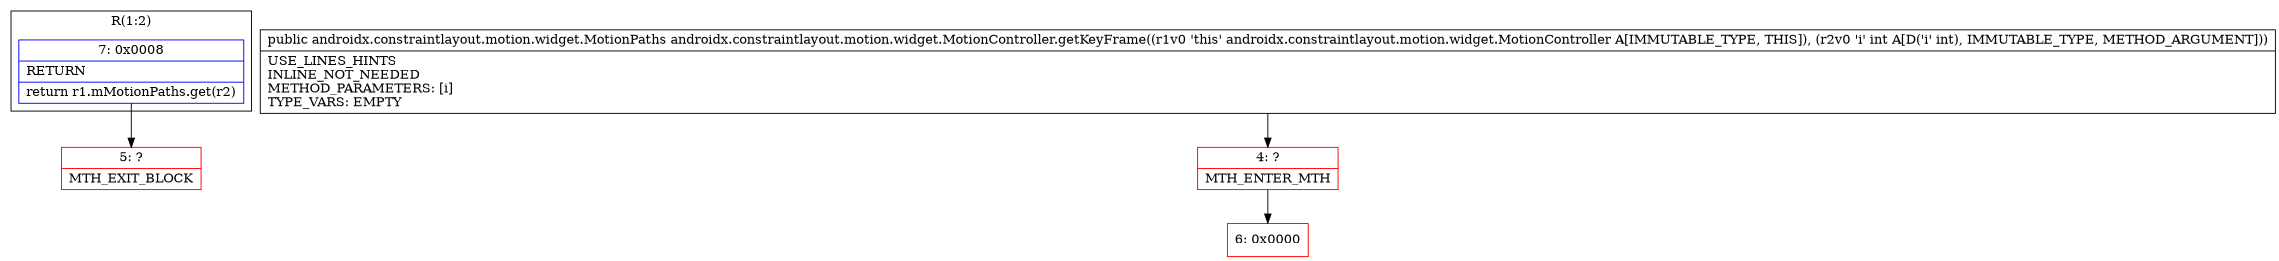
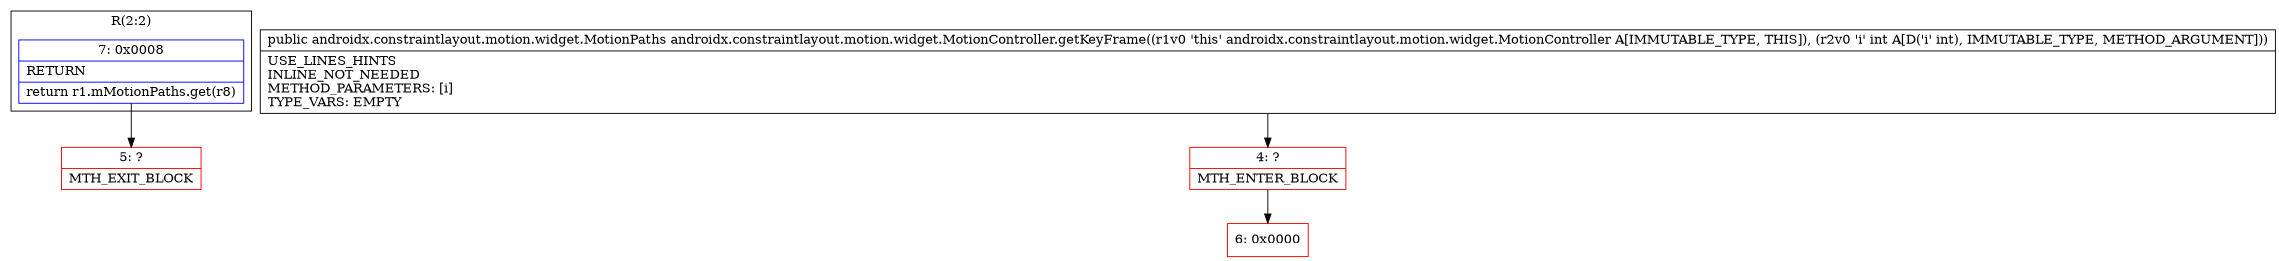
(131, 22) -> (131, 22)
(131, 92) -> (131, 92)
(1268, 179) -> (1268, 179)
